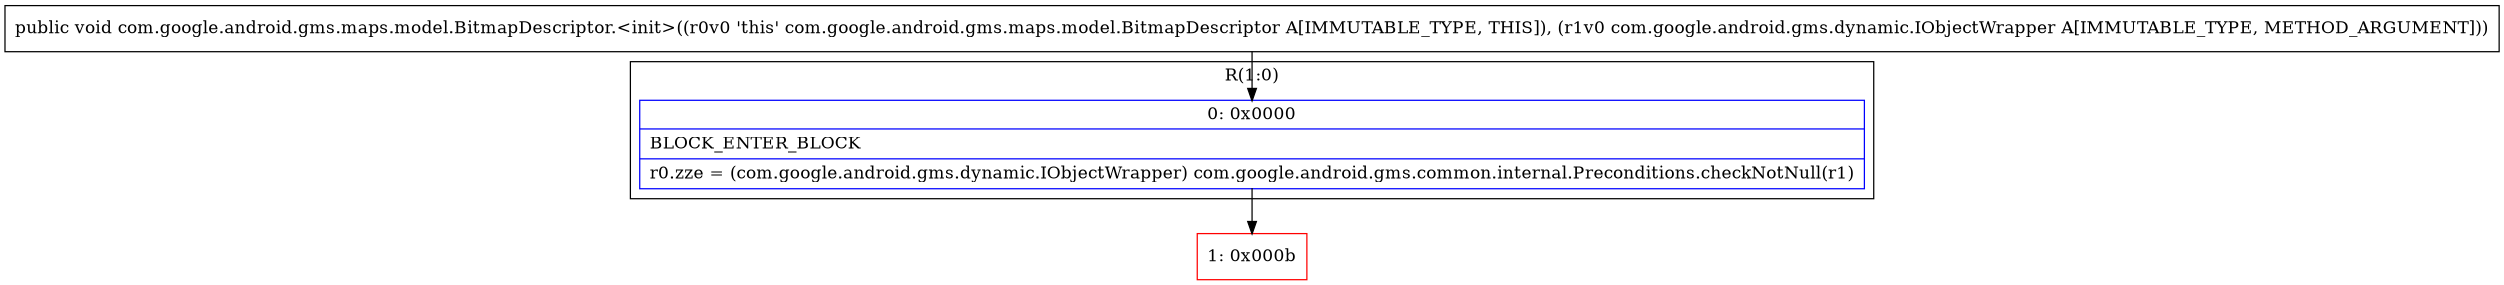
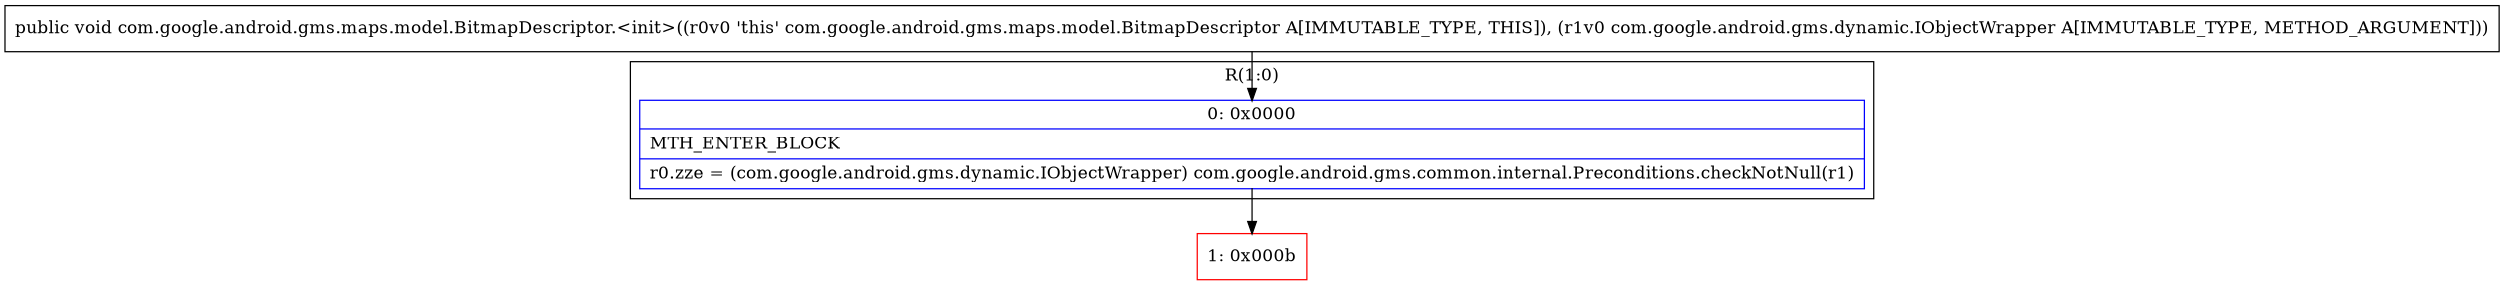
(756, 143) -> (746, 143)
